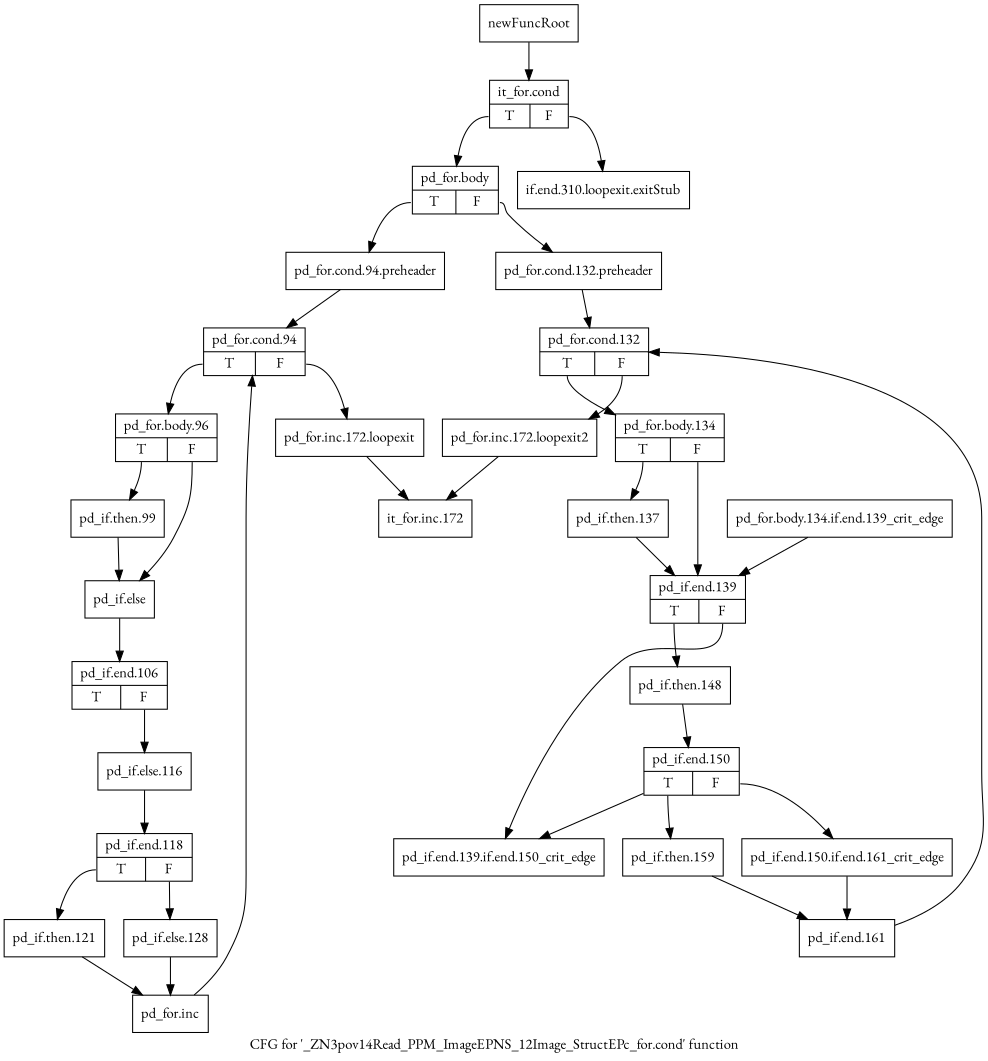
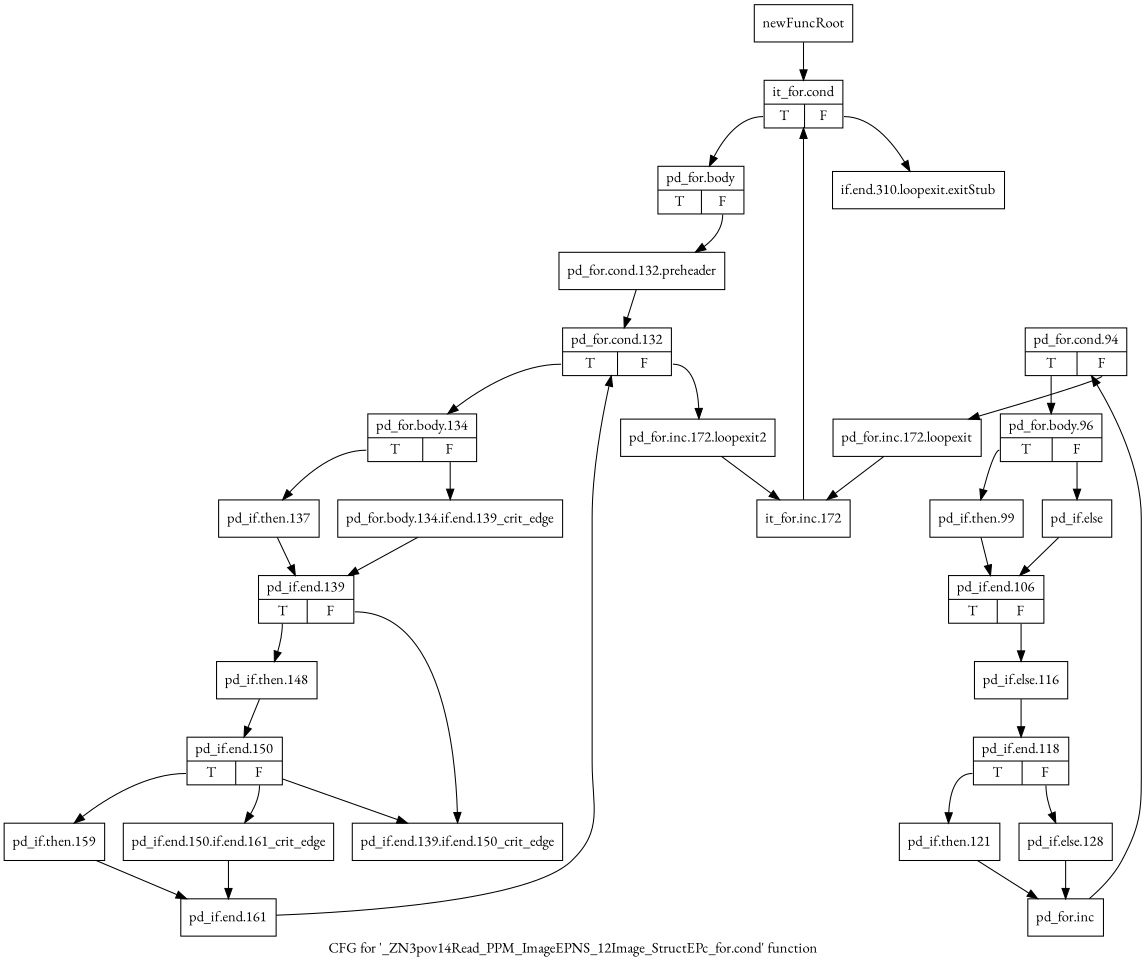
(365, 271) -> none
none -> (804, 319)
(698, 513) -> (450, 476)
(118, 554) -> (984, 551)
